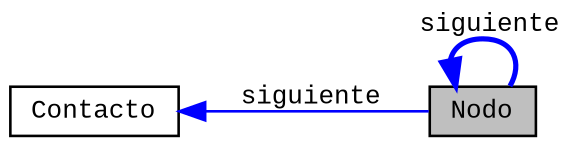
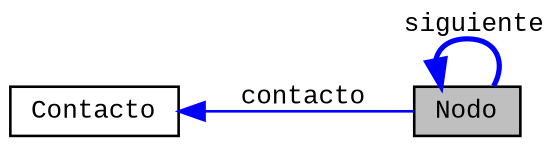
(304, 97) -> (296, 97)
